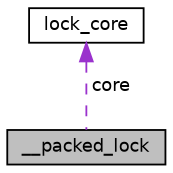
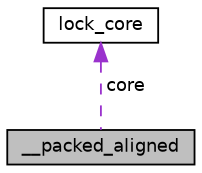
(86, 147) -> (101, 147)
